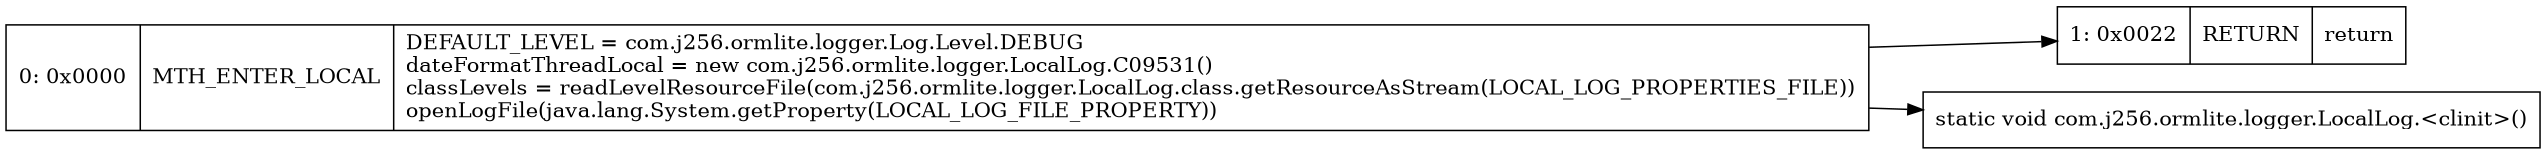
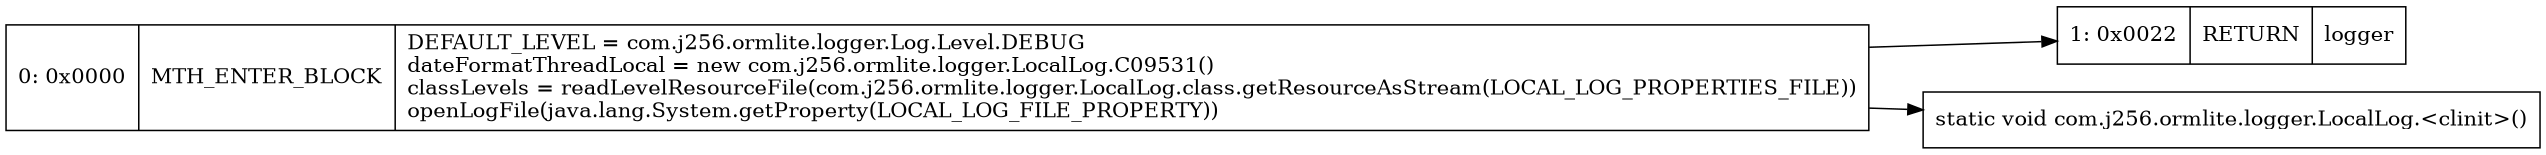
(2359, 35) -> (2359, 35)
(266, 77) -> (267, 77)
